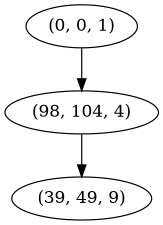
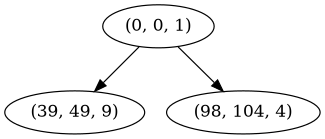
(82, 150) -> (121, 65)
